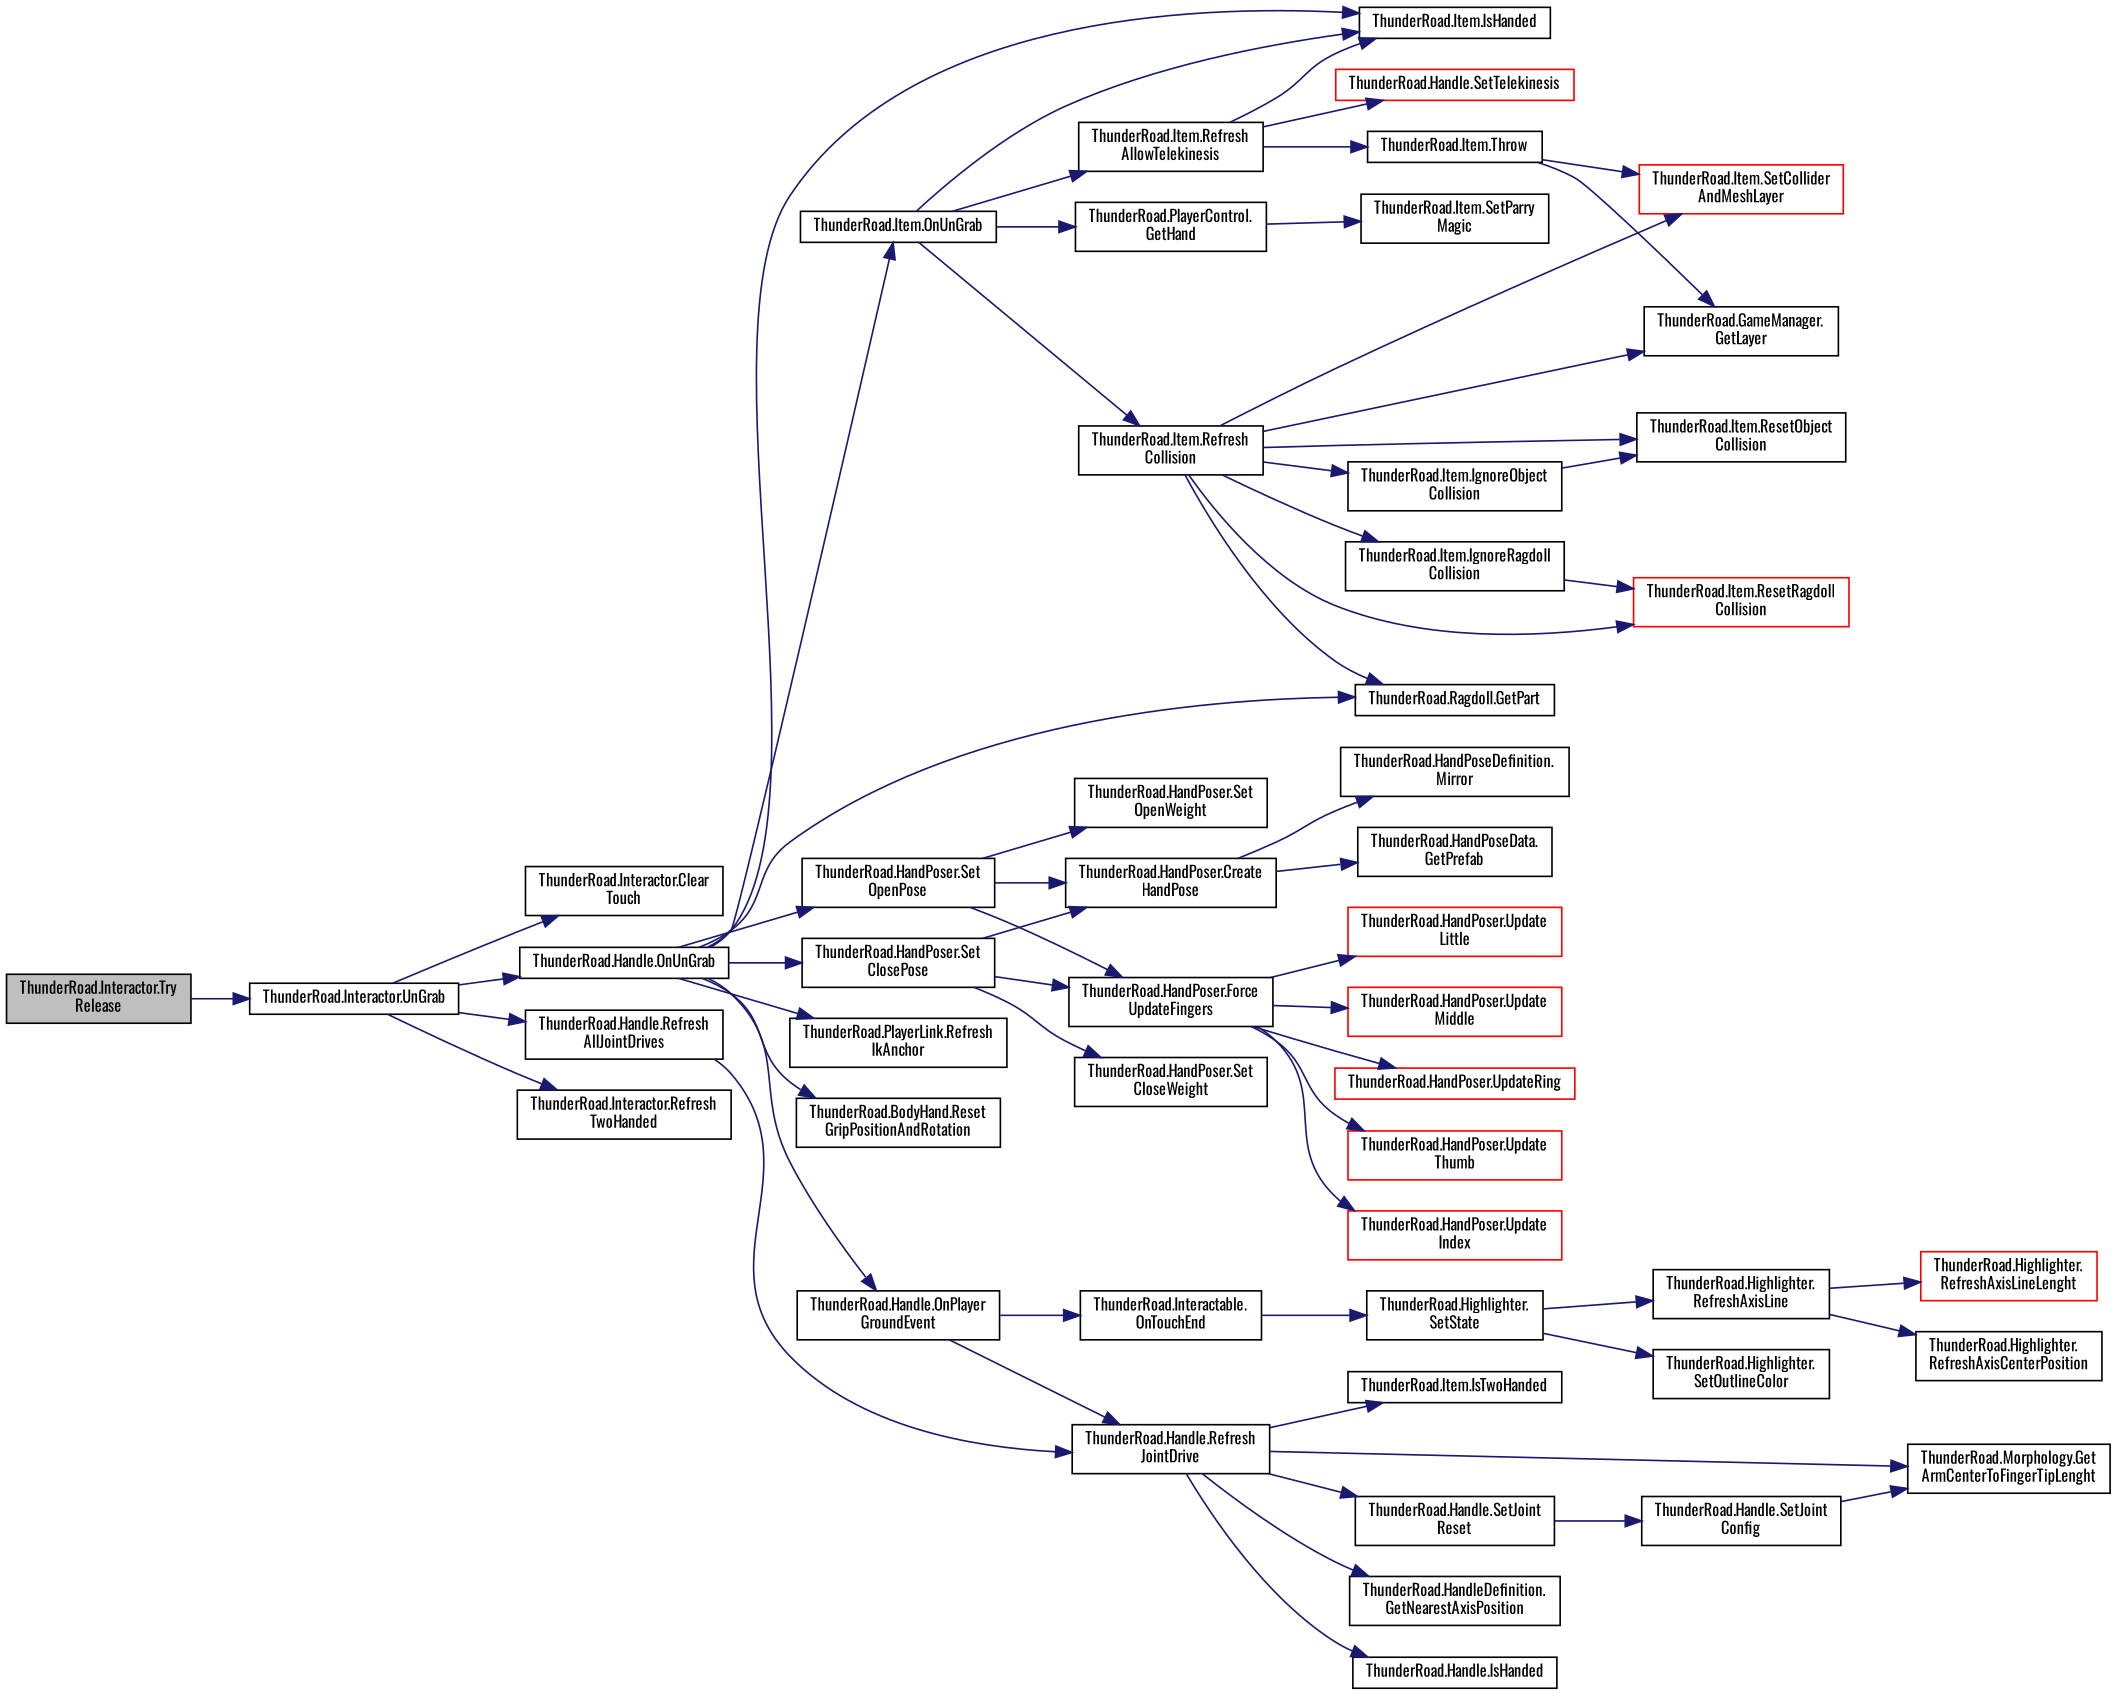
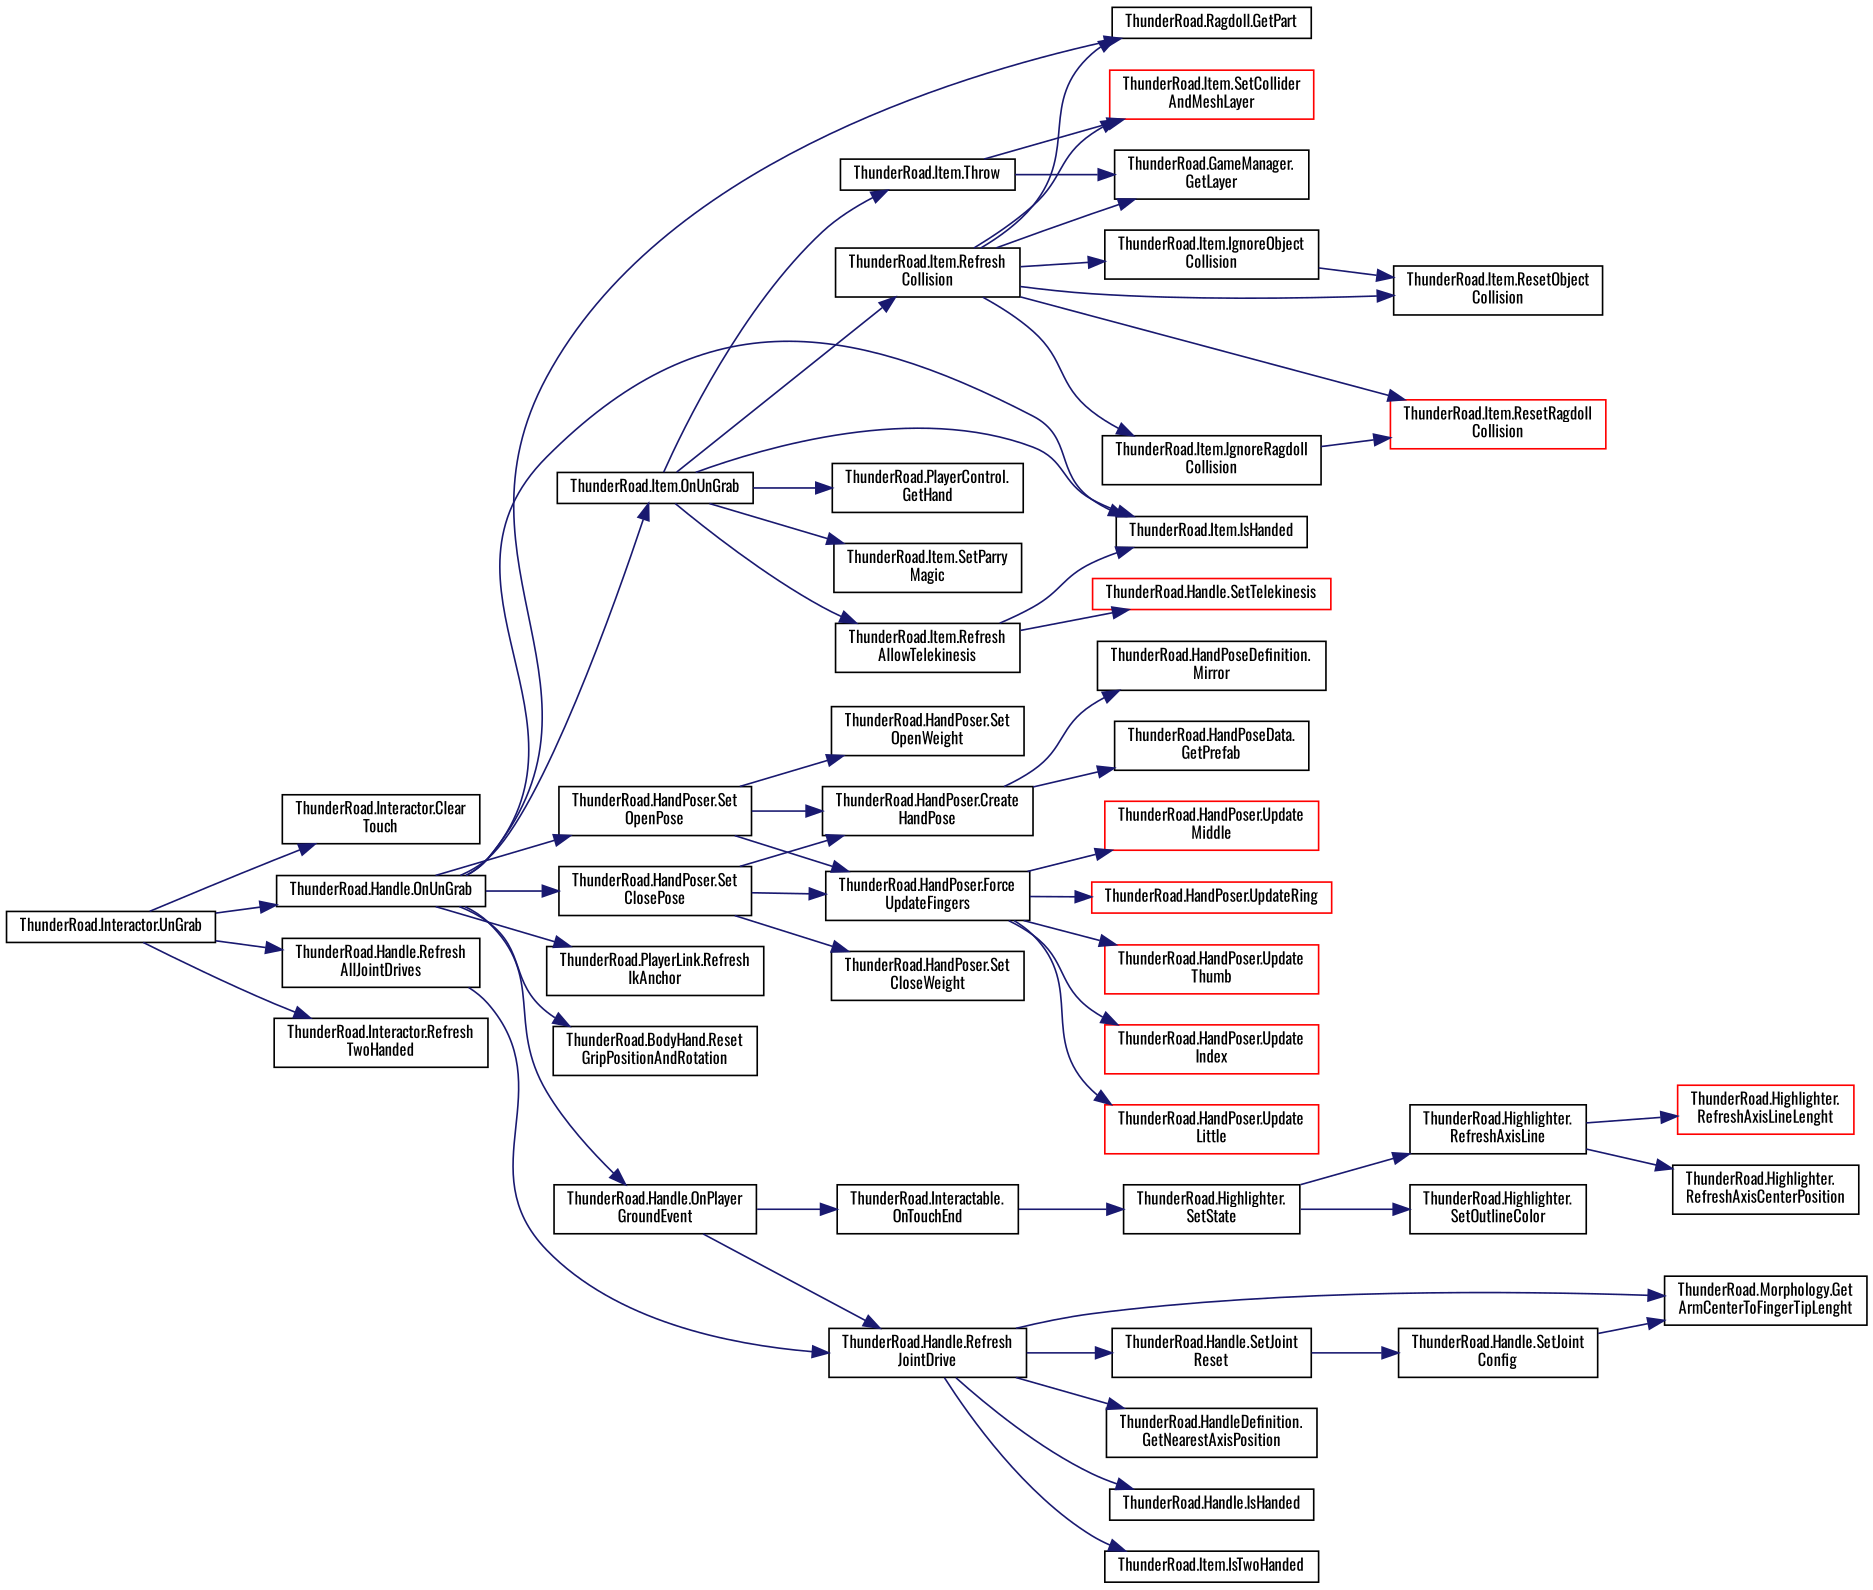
(1307, 147) -> (749, 319)
(1305, 223) -> (769, 521)
(99, 999) -> none
